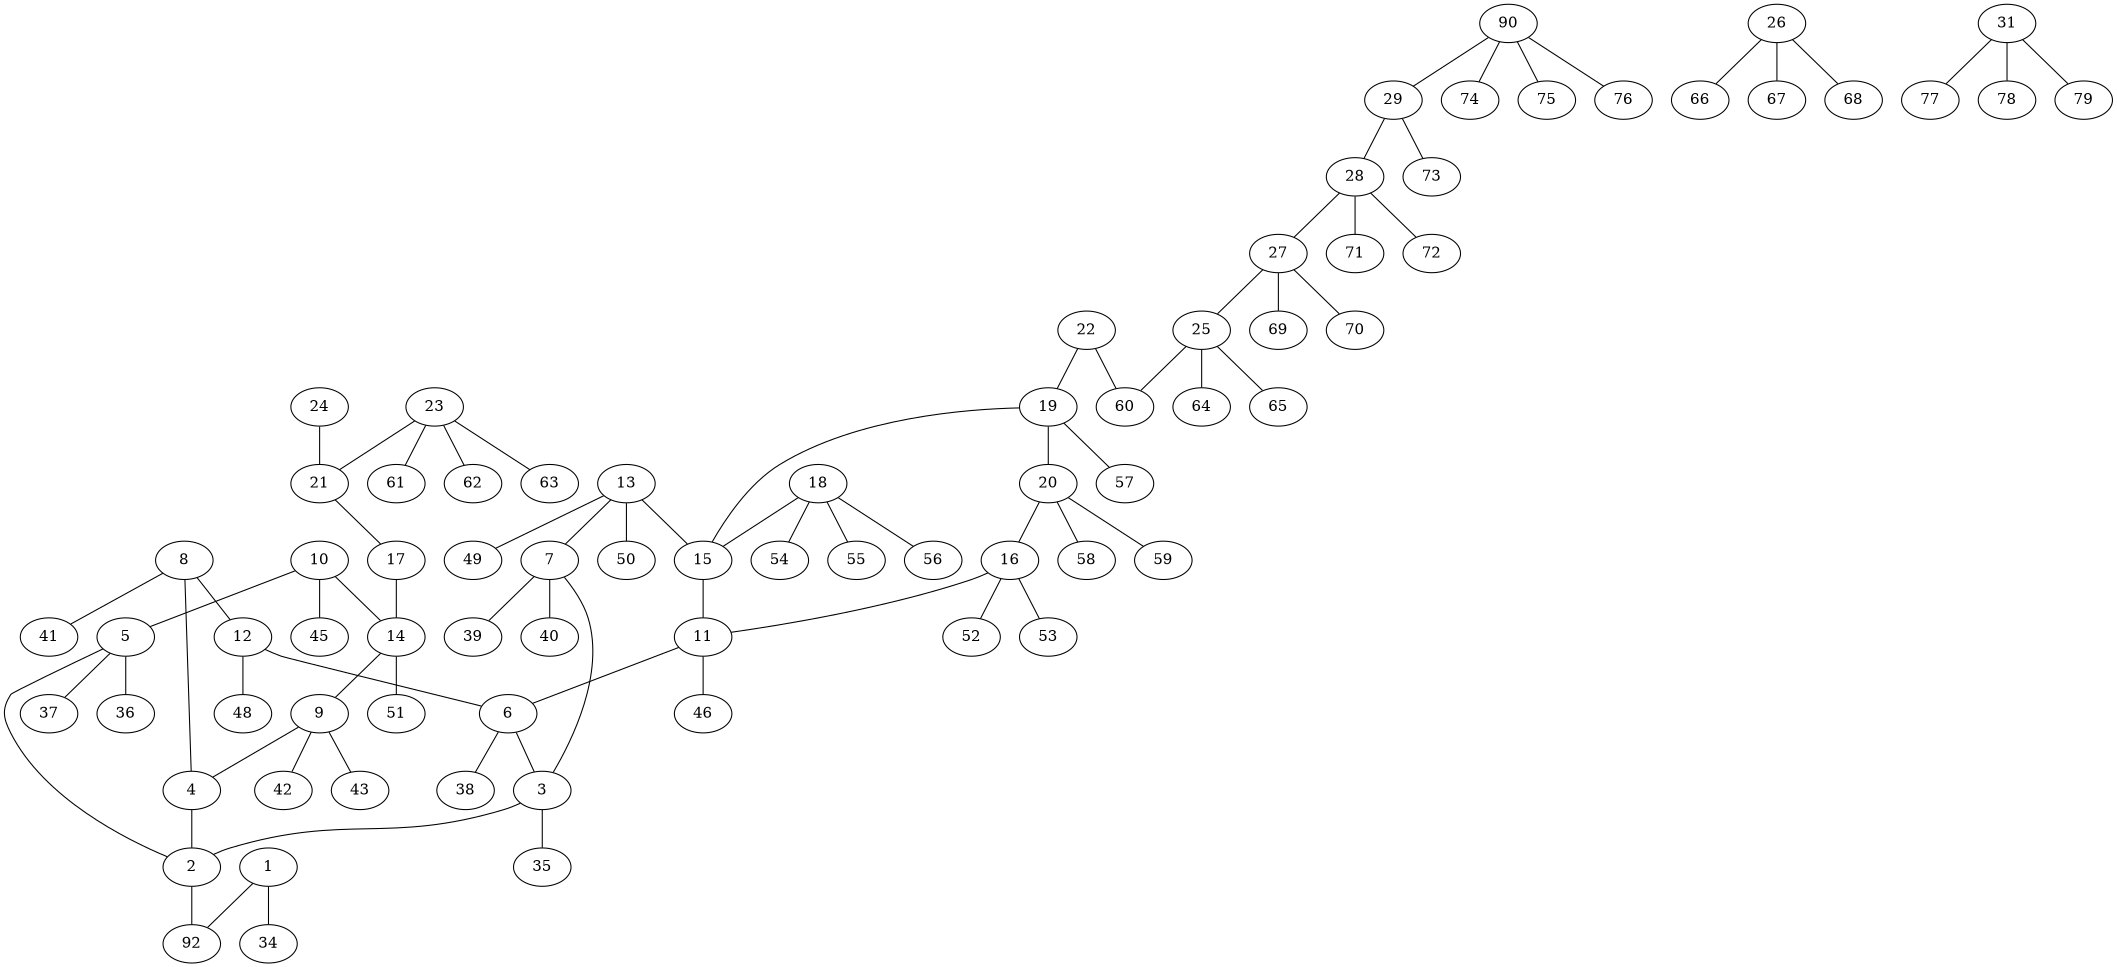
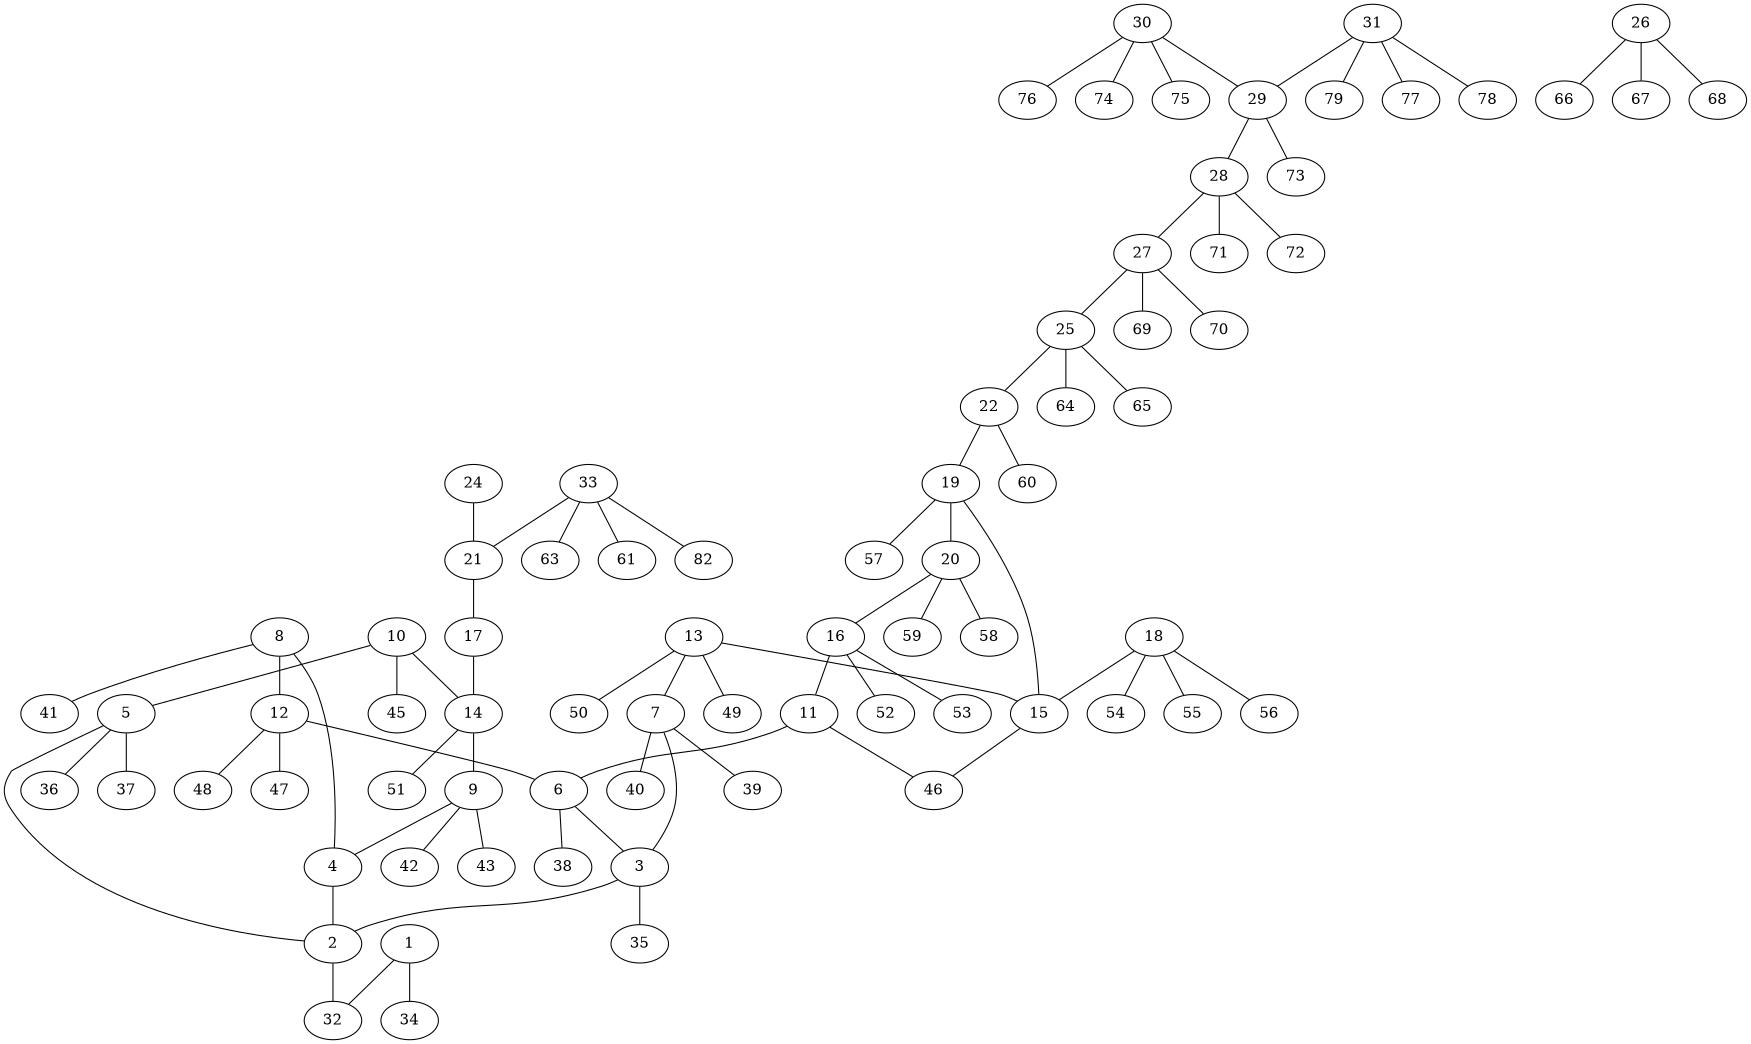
(1508, 23) -> (1143, 23)
none -> (1315, 62)
(1163, 368) -> (1028, 368)
(435, 407) -> (589, 484)
(473, 484) -> (704, 560)
(703, 599) -> (986, 752)
none -> (280, 790)
(192, 944) -> (333, 1021)
